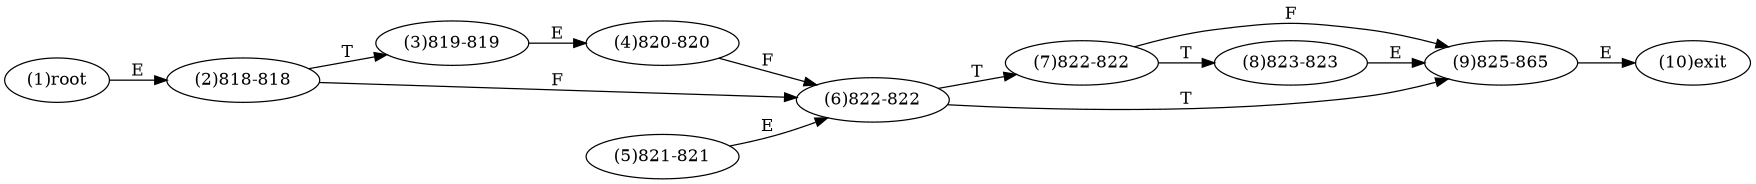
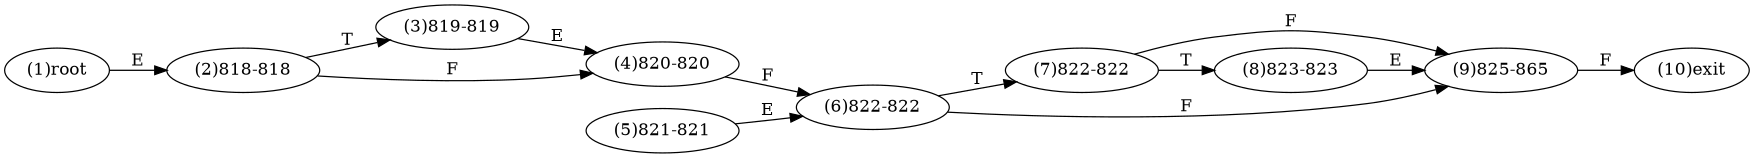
(1606, 54) -> (1606, 61)
(552, 90) -> (449, 81)
(1186, 99) -> (1186, 107)
